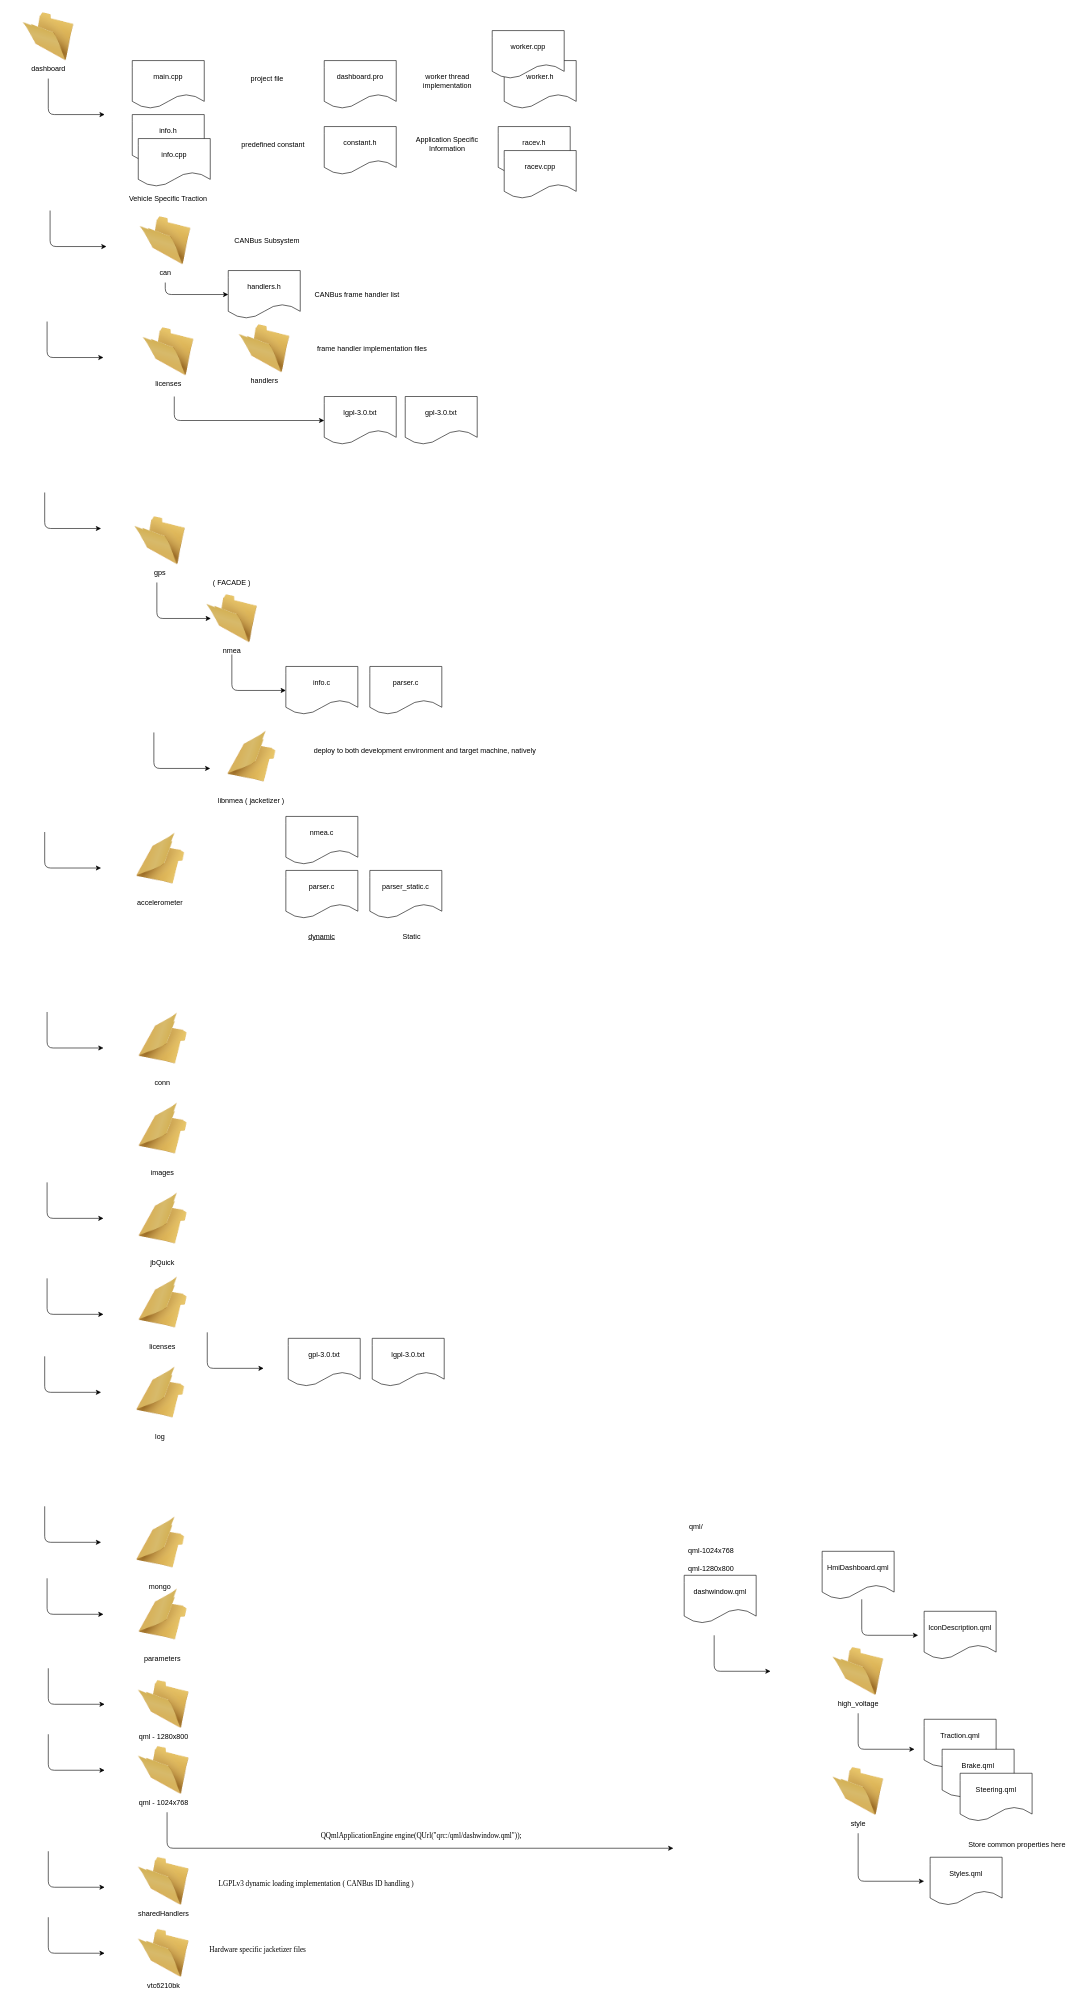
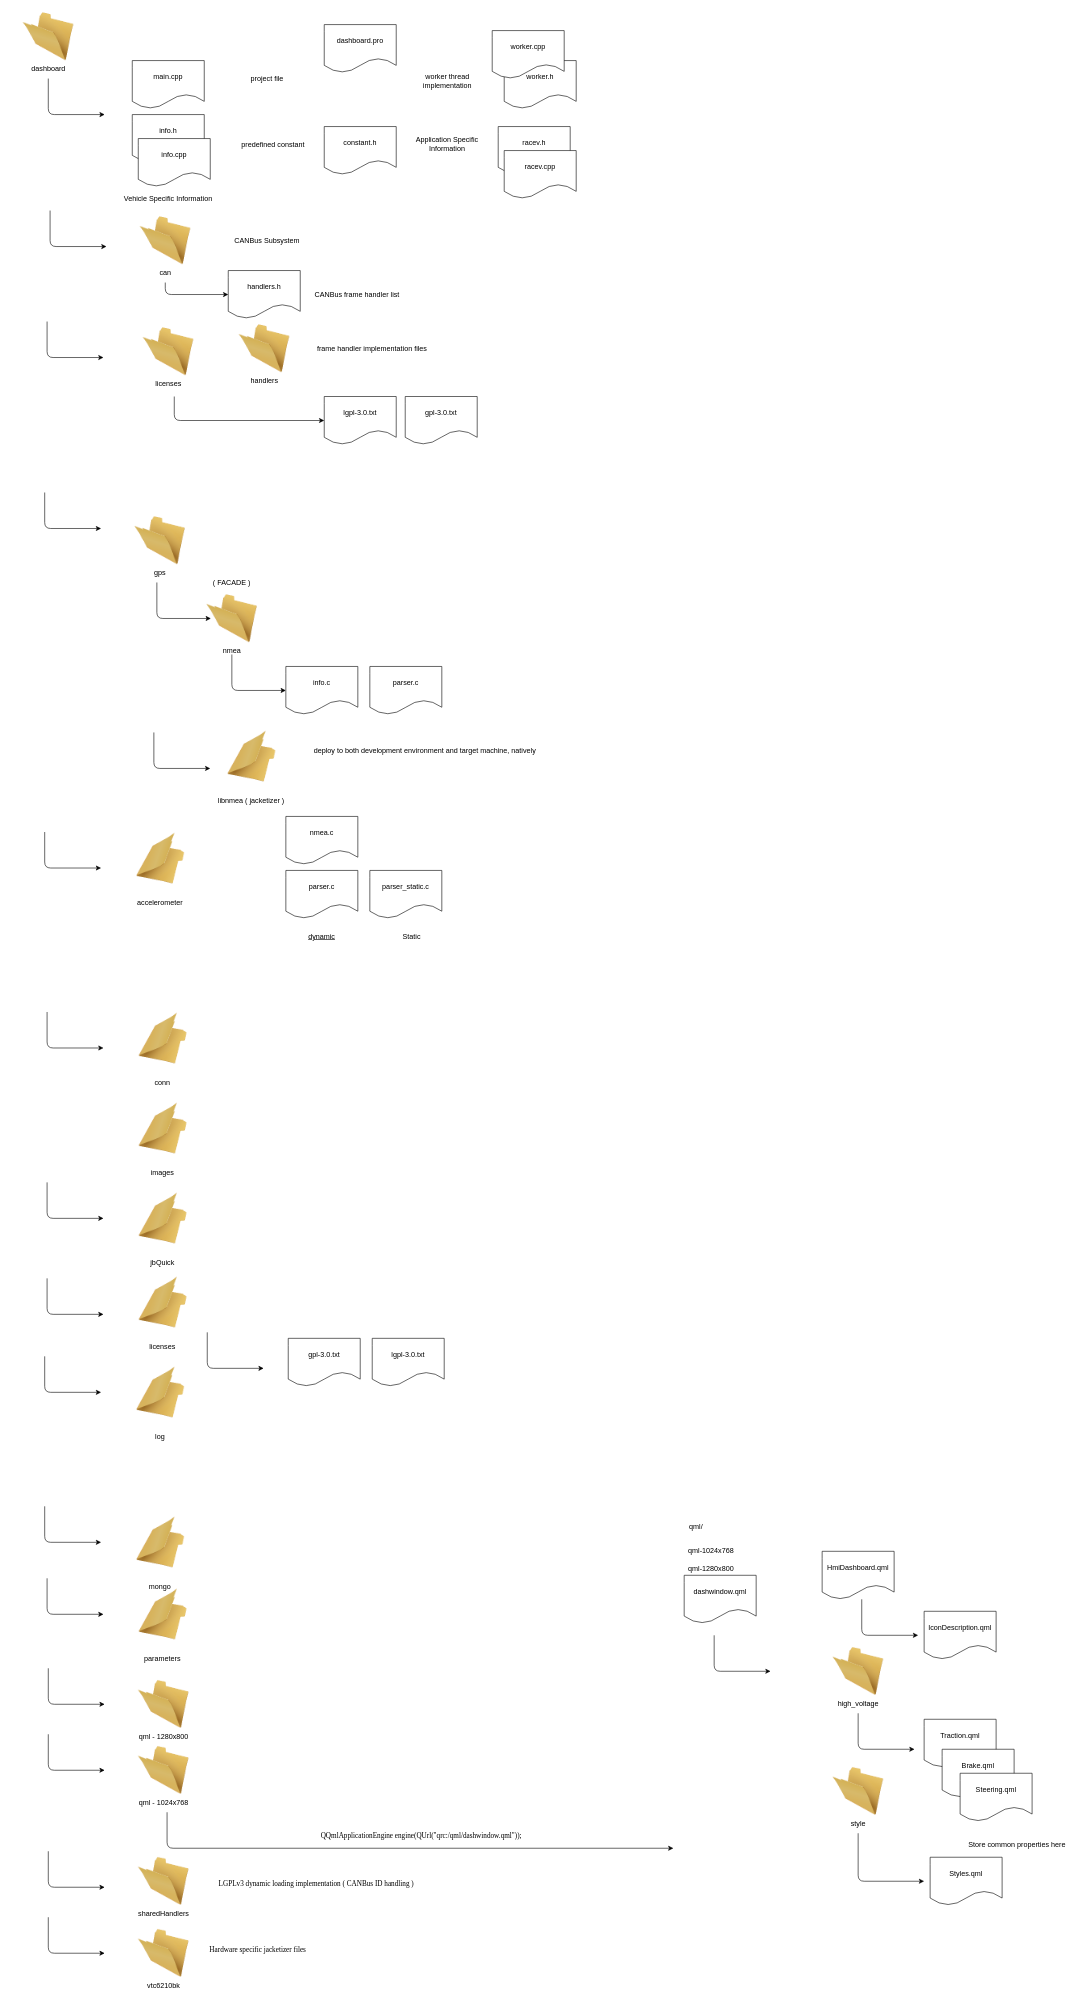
(360, 84) -> (360, 48)
(168, 198) -> (168, 198)
